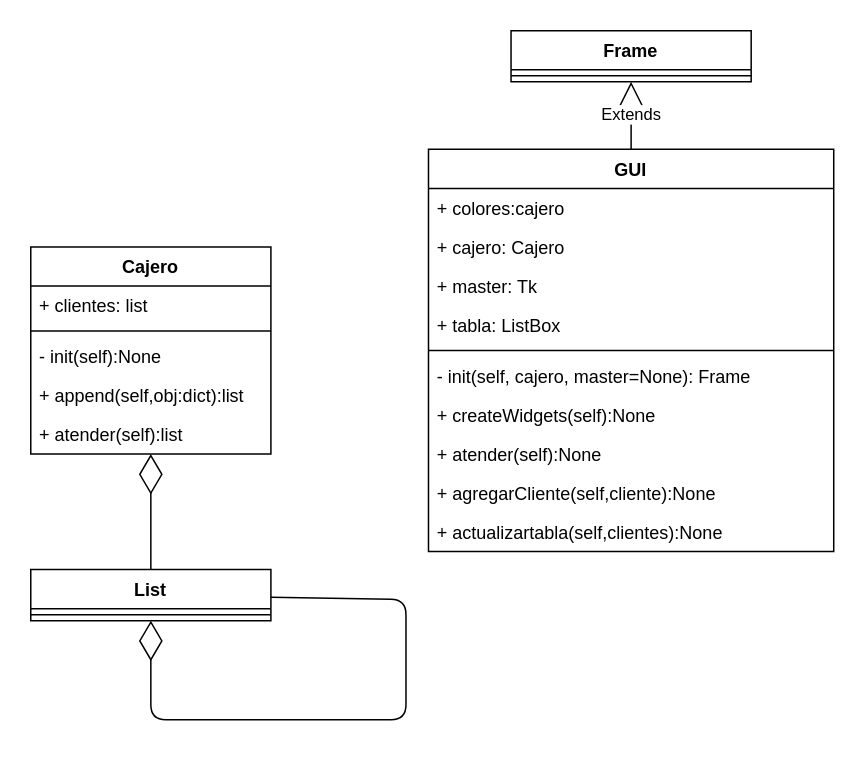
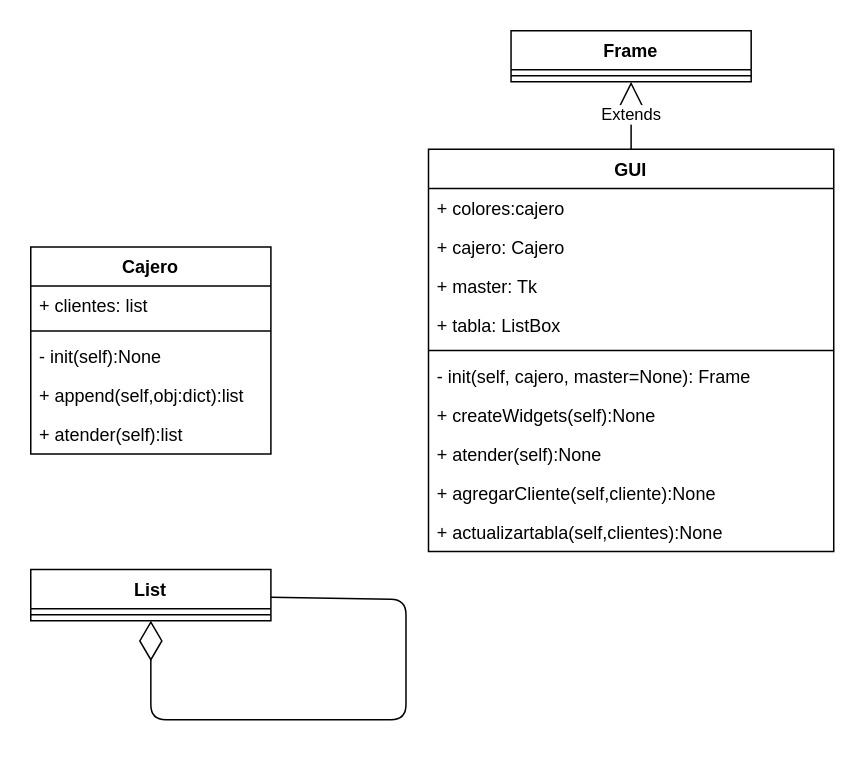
(151, 531) -> none
